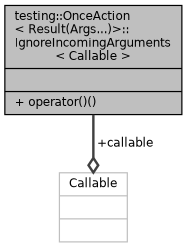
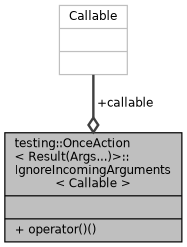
(93, 136) -> (93, 96)
